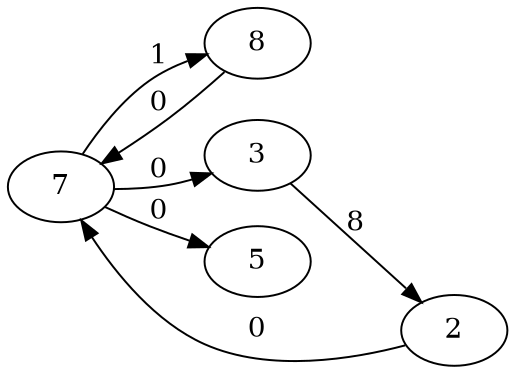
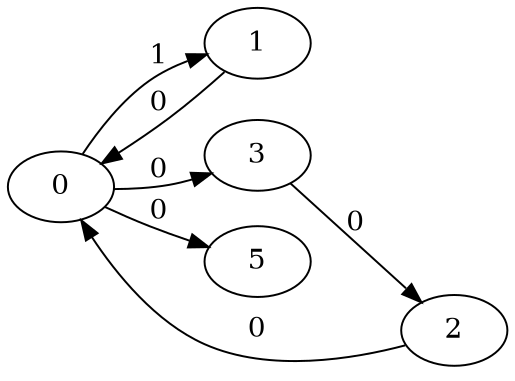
(258, 43) -> (258, 43)
(61, 187) -> (61, 187)
(356, 223) -> (356, 223)
